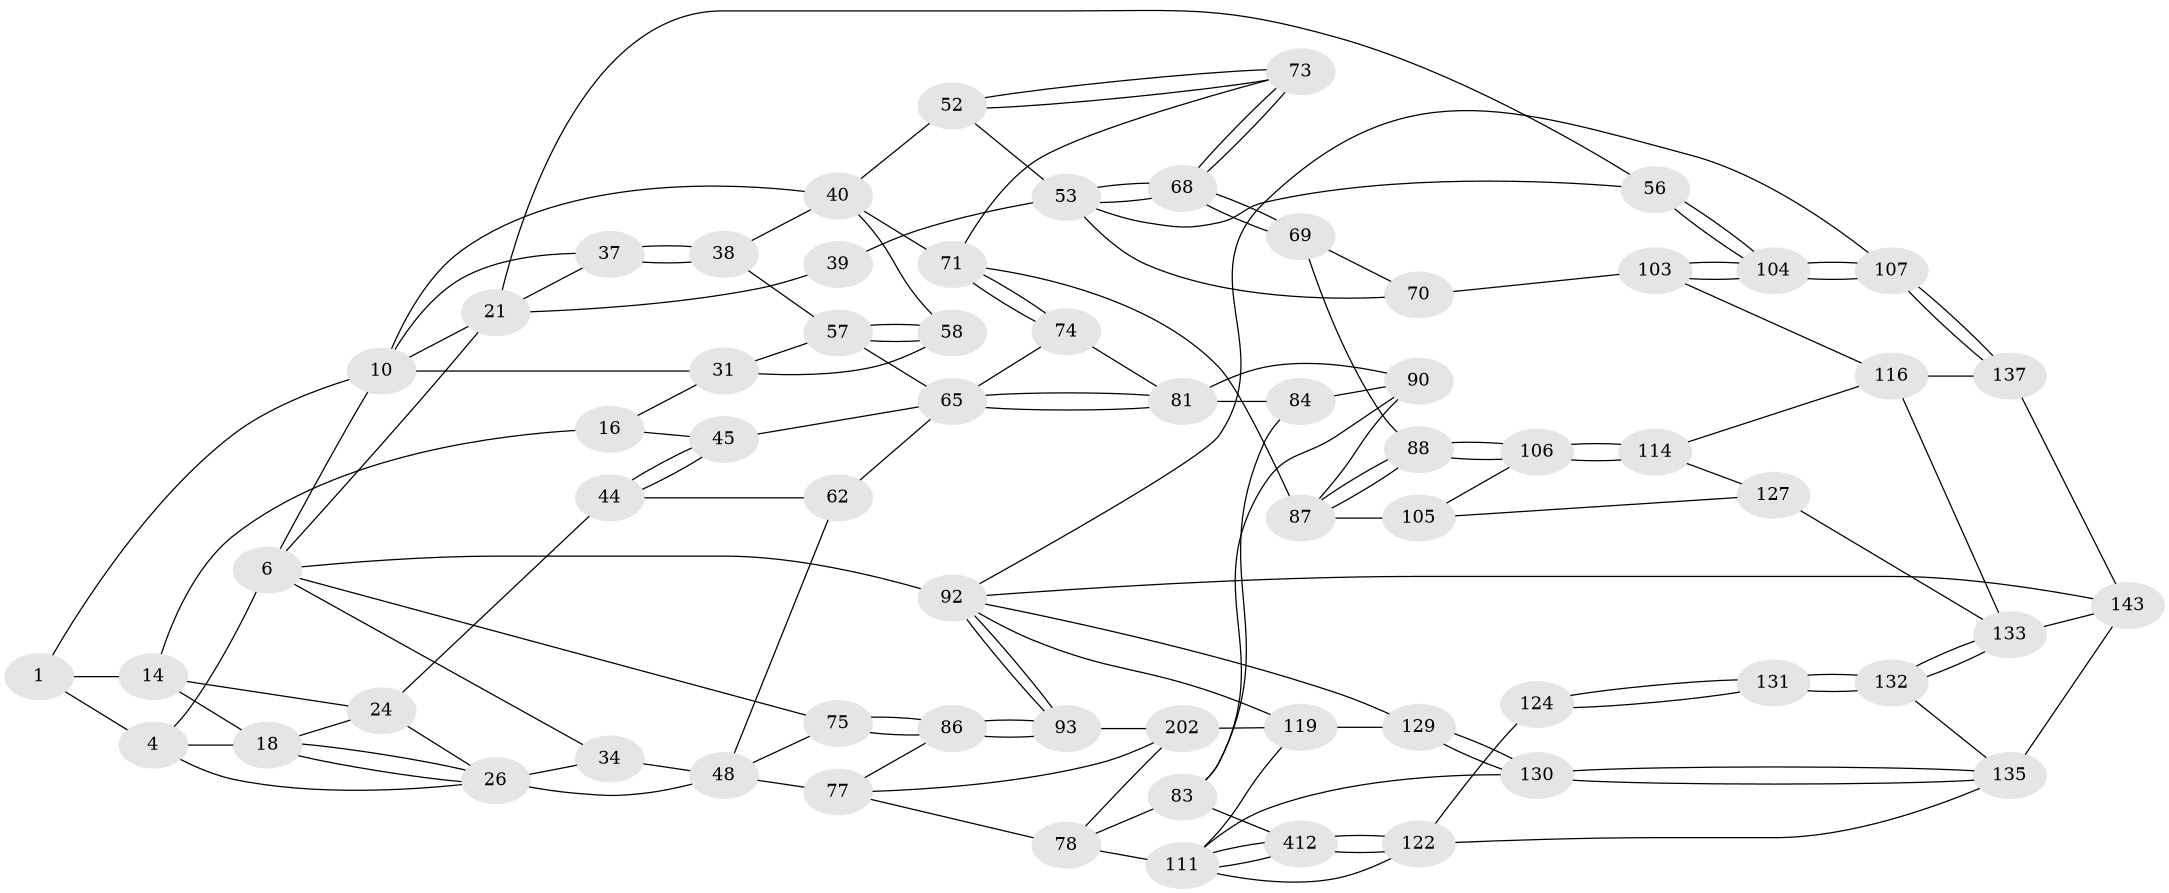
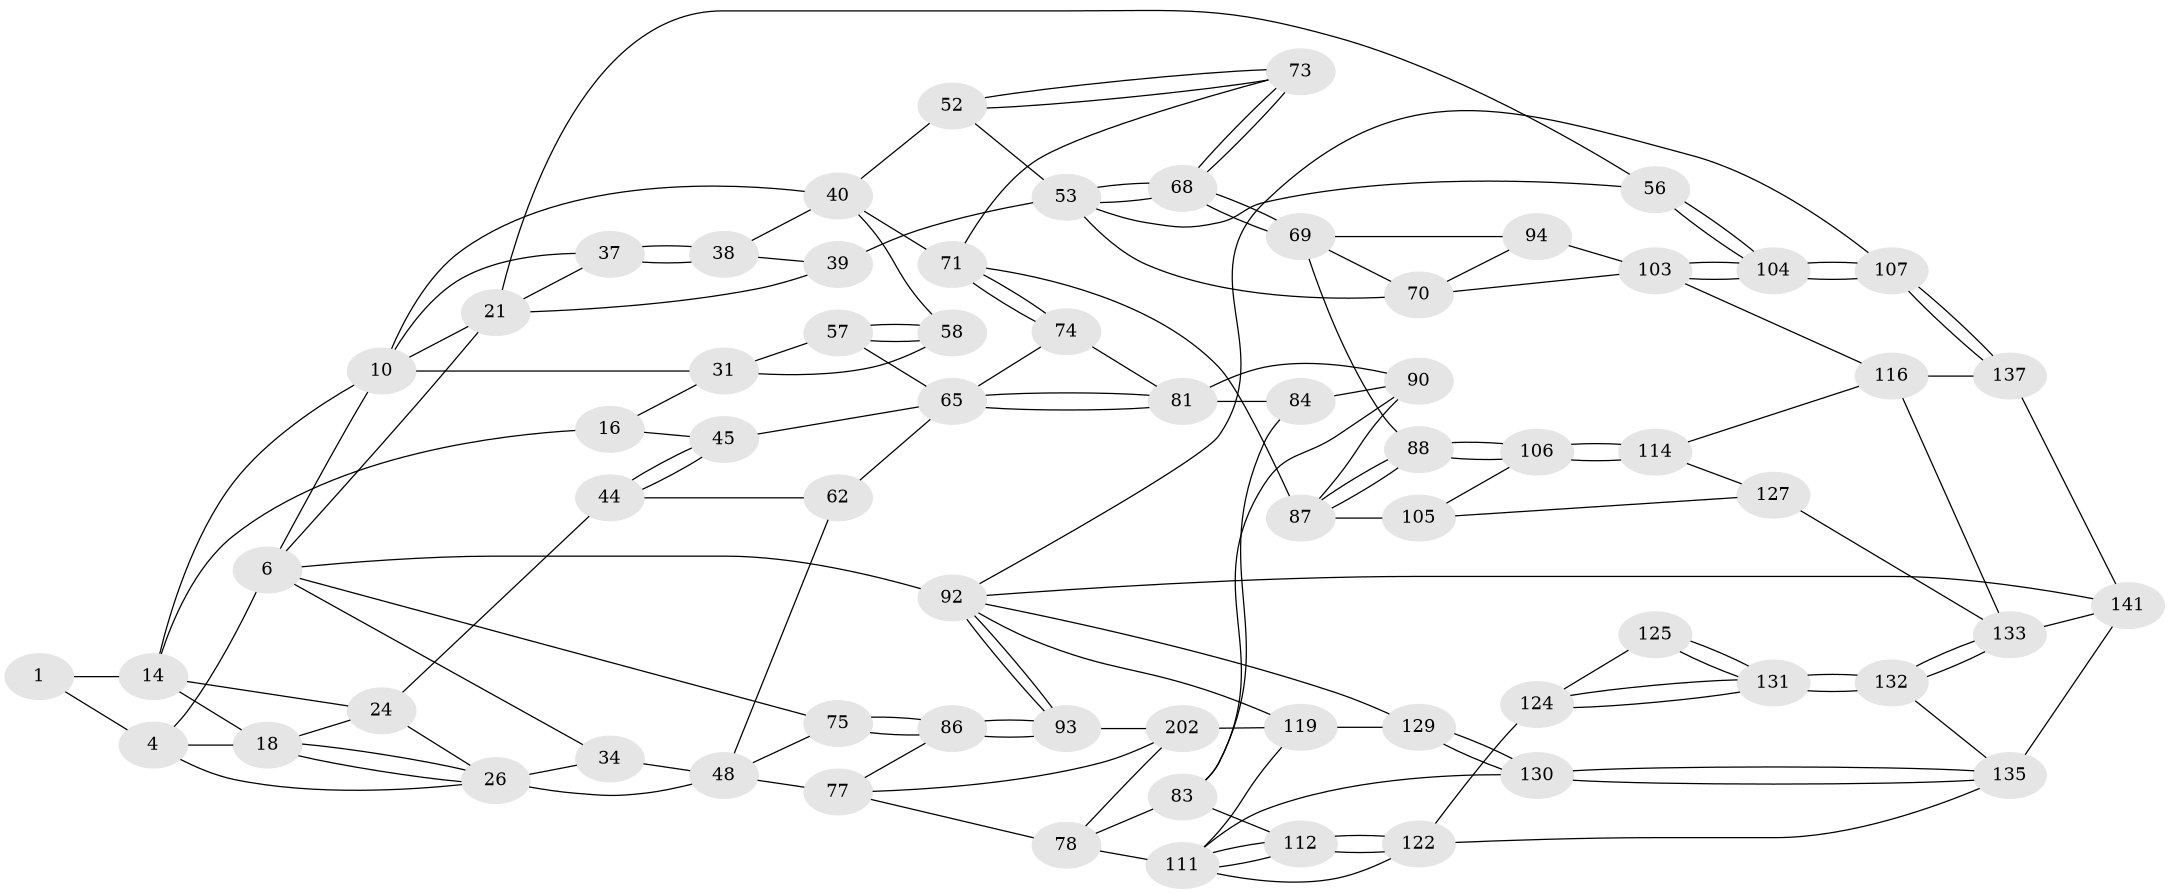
none -> (1537, 237)
(781, 294) -> (781, 259)
(175, 488) -> (224, 495)
(2128, 606) -> (2128, 606)
none -> (1655, 635)
(1301, 844) -> (1301, 844)
